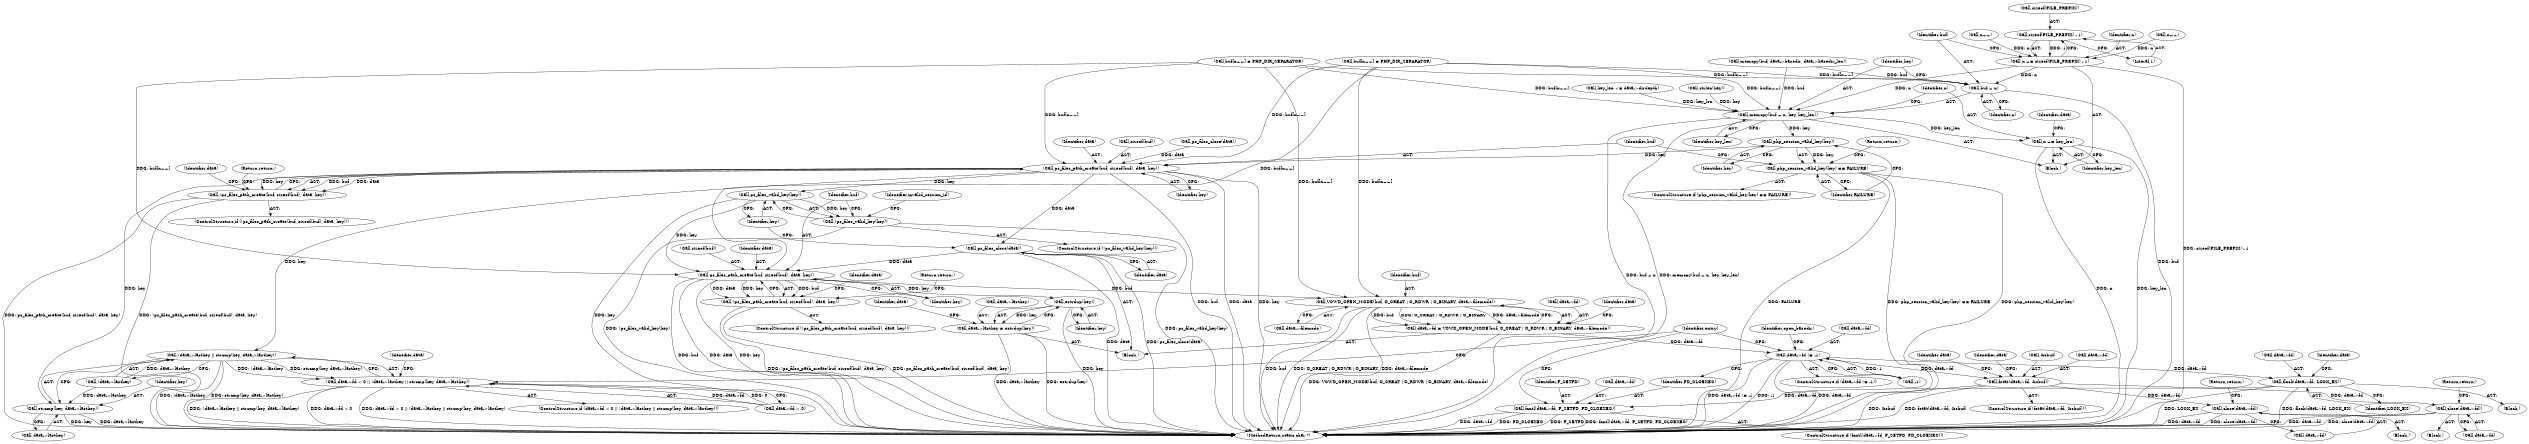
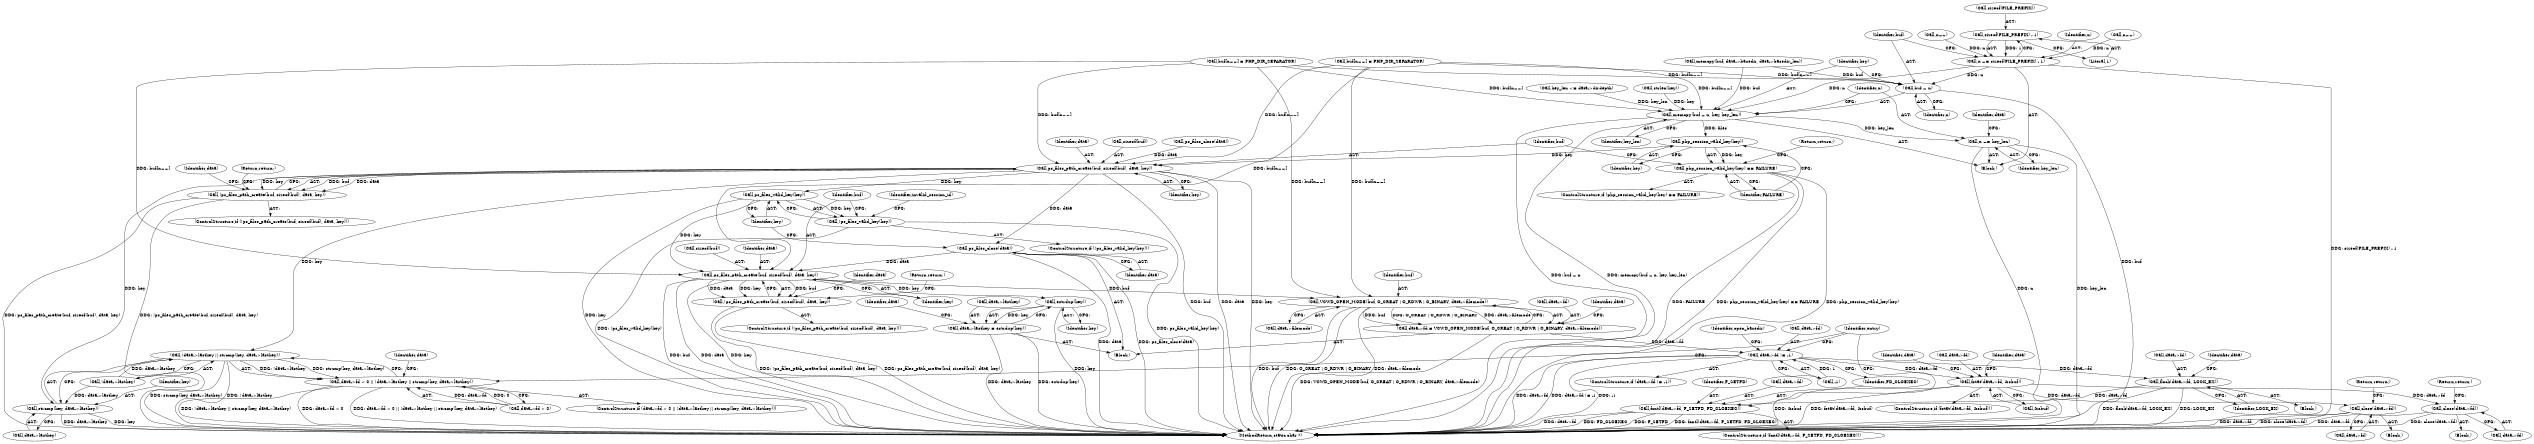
(1800, 128) -> (1716, 128)
none -> (2010, 396)
